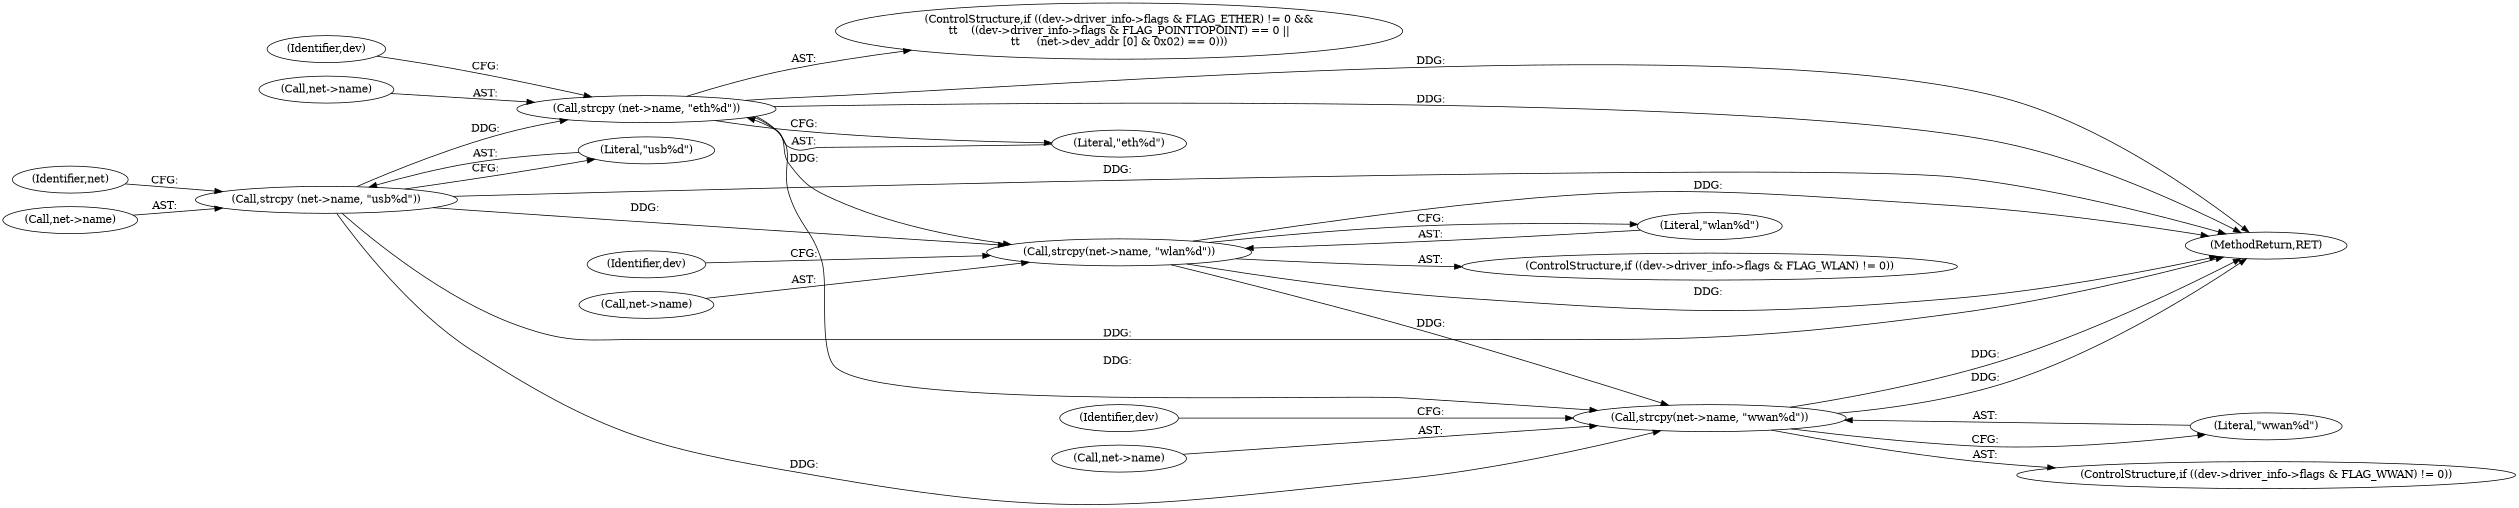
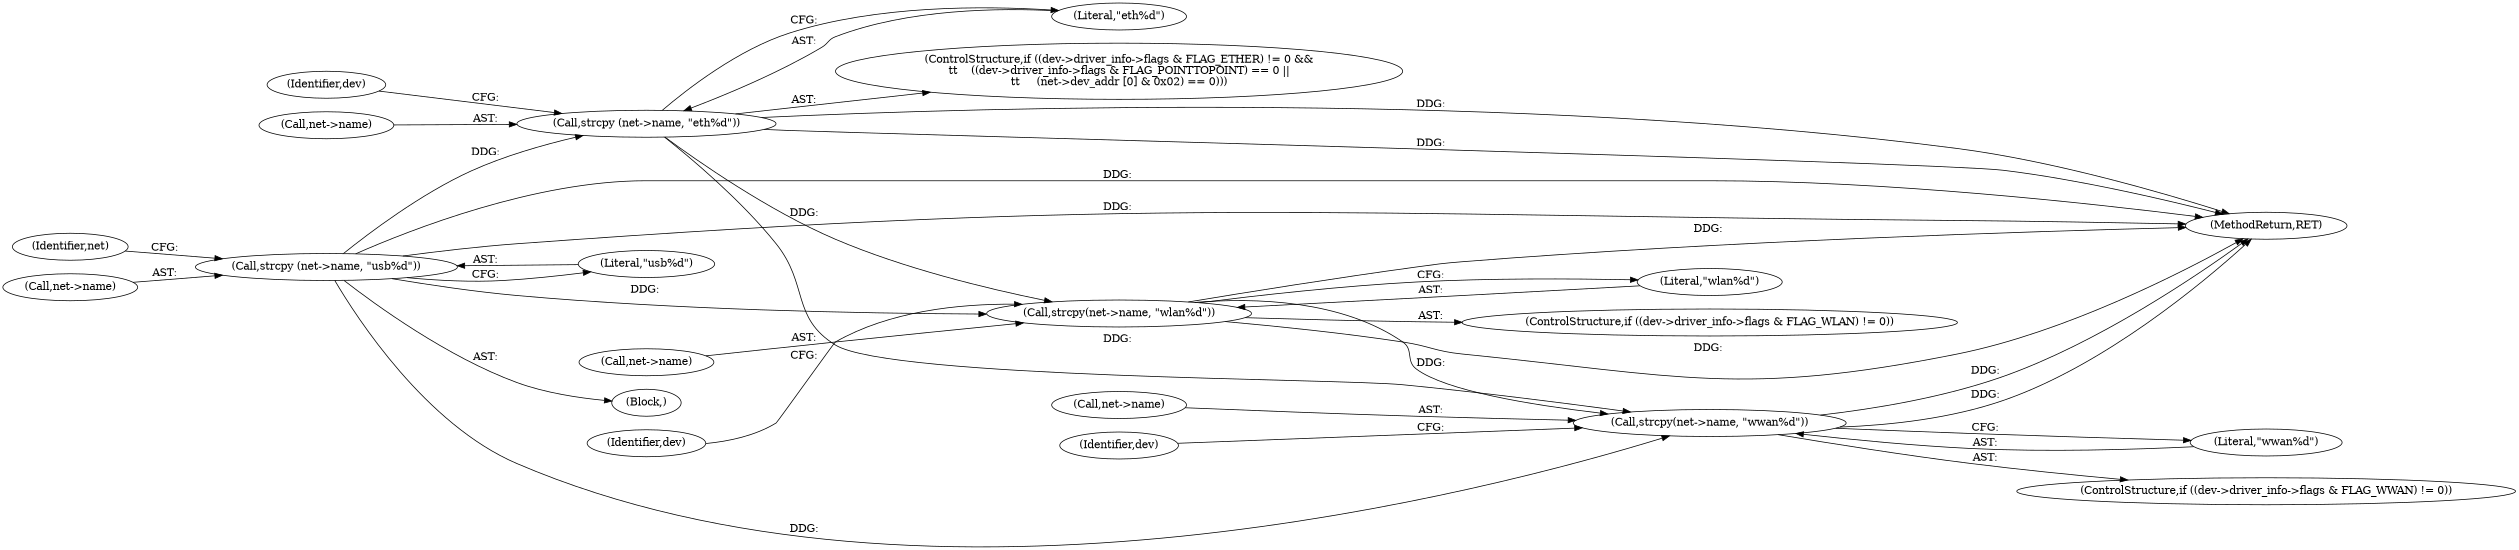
none -> (646, 403)
